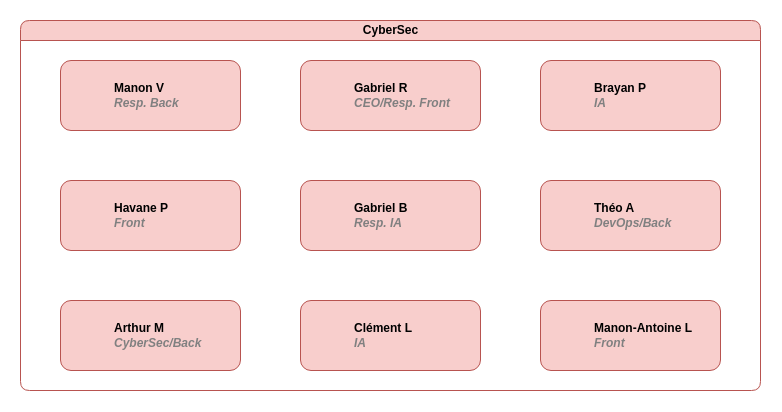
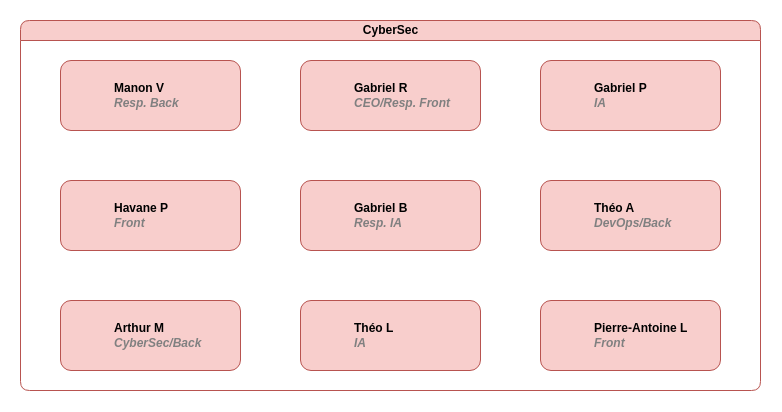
(620, 96) -> (620, 96)
(382, 336) -> (373, 336)
(642, 336) -> (644, 336)
